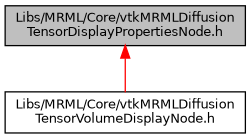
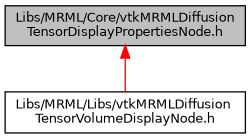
(125, 112) -> (125, 112)
